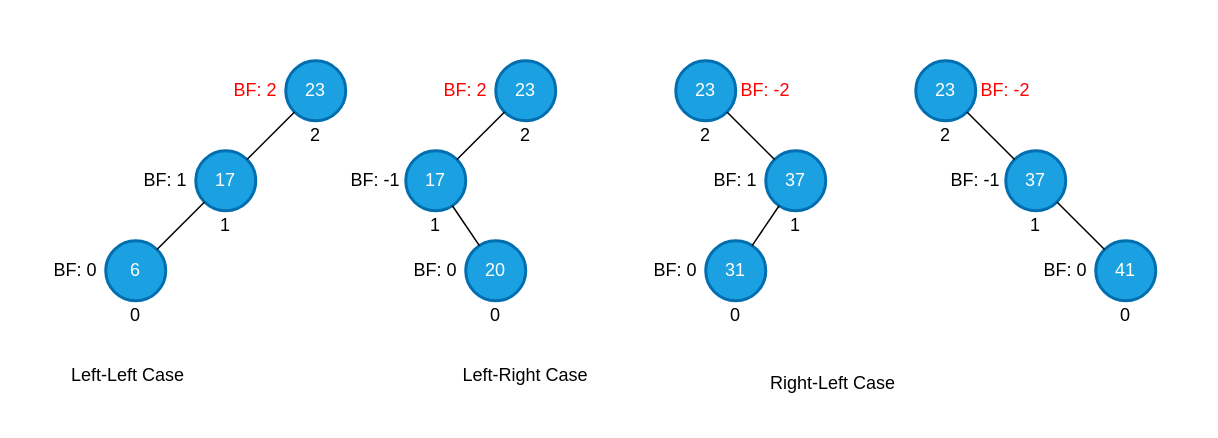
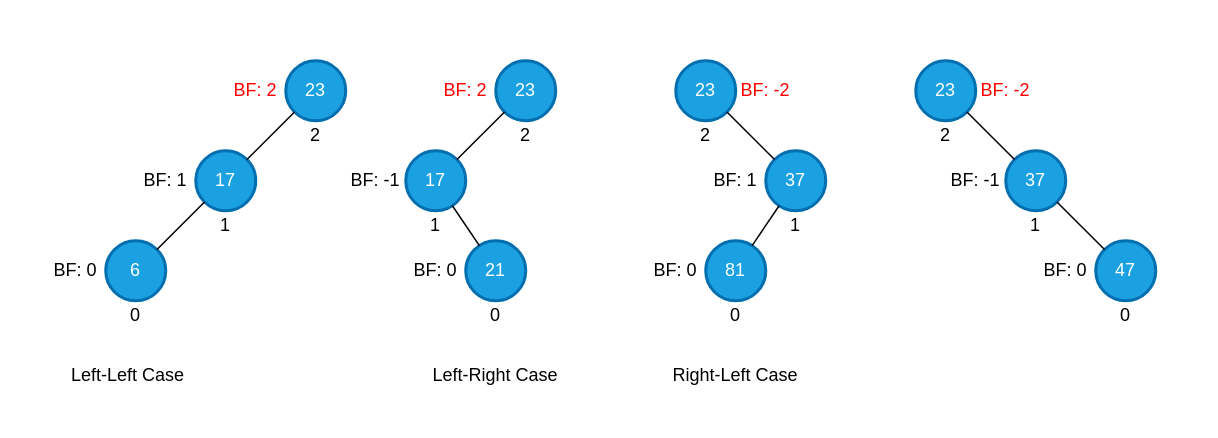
(496, 271) -> (496, 271)
(736, 271) -> (736, 271)
(1126, 271) -> (1126, 271)
(526, 376) -> (496, 376)
(833, 383) -> (736, 376)
